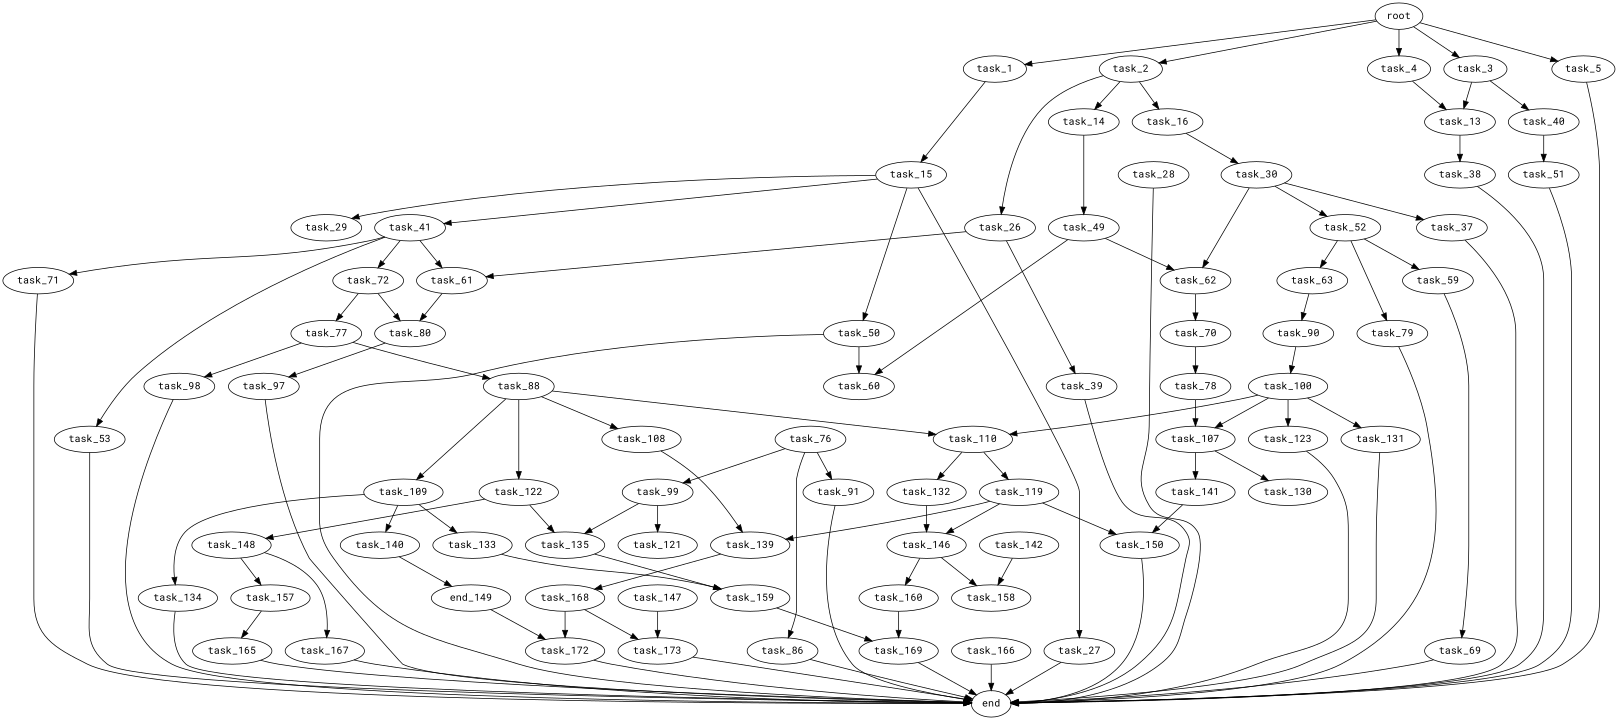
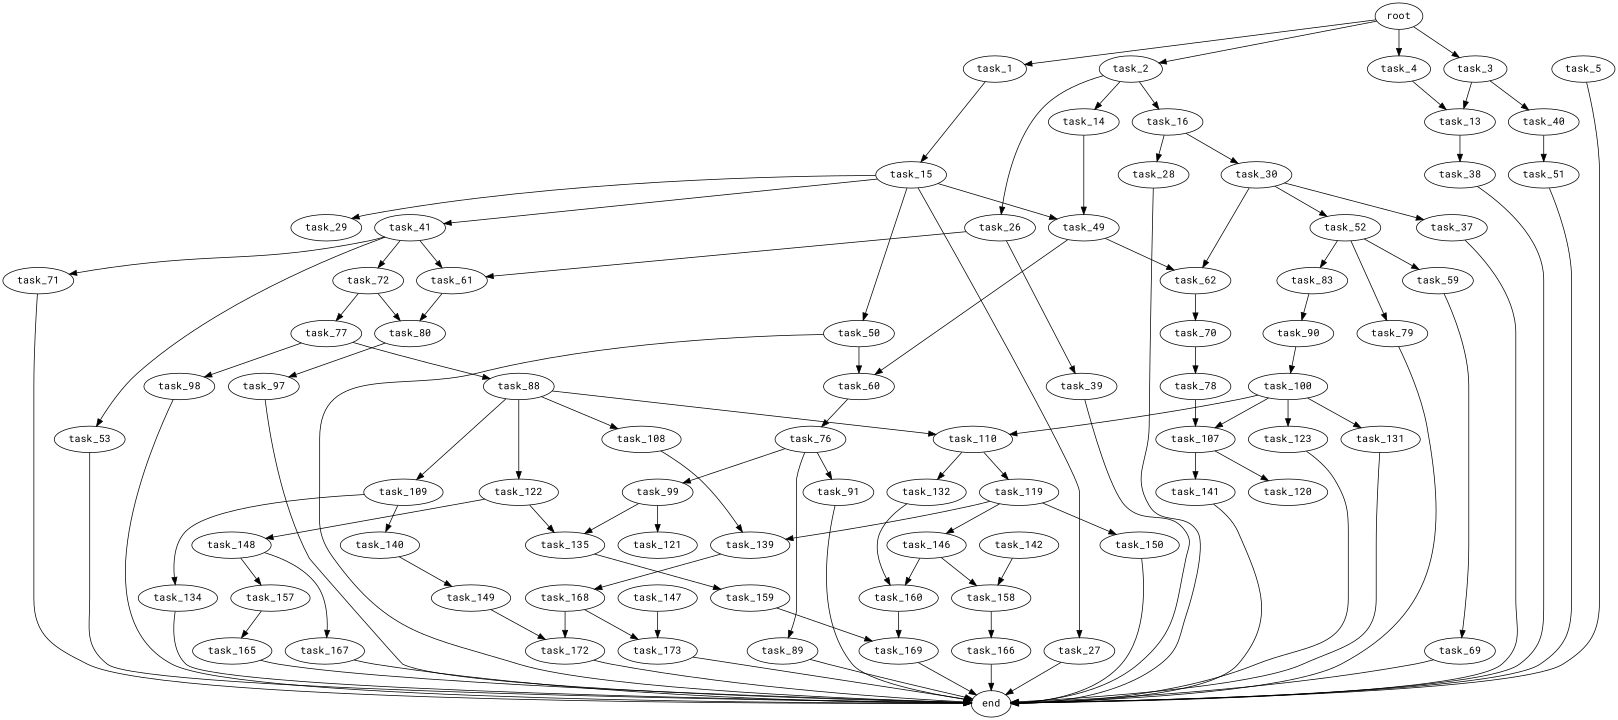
(1485, 41) -> none
none -> (1162, 145)
none -> (994, 200)
(1312, 281) -> (1312, 281)
none -> (837, 410)
(1288, 492) -> (1288, 492)
(927, 510) -> (879, 536)
(1173, 514) -> (1236, 666)
(472, 545) -> none
(471, 598) -> (471, 598)
none -> (991, 621)
(783, 651) -> (783, 651)
